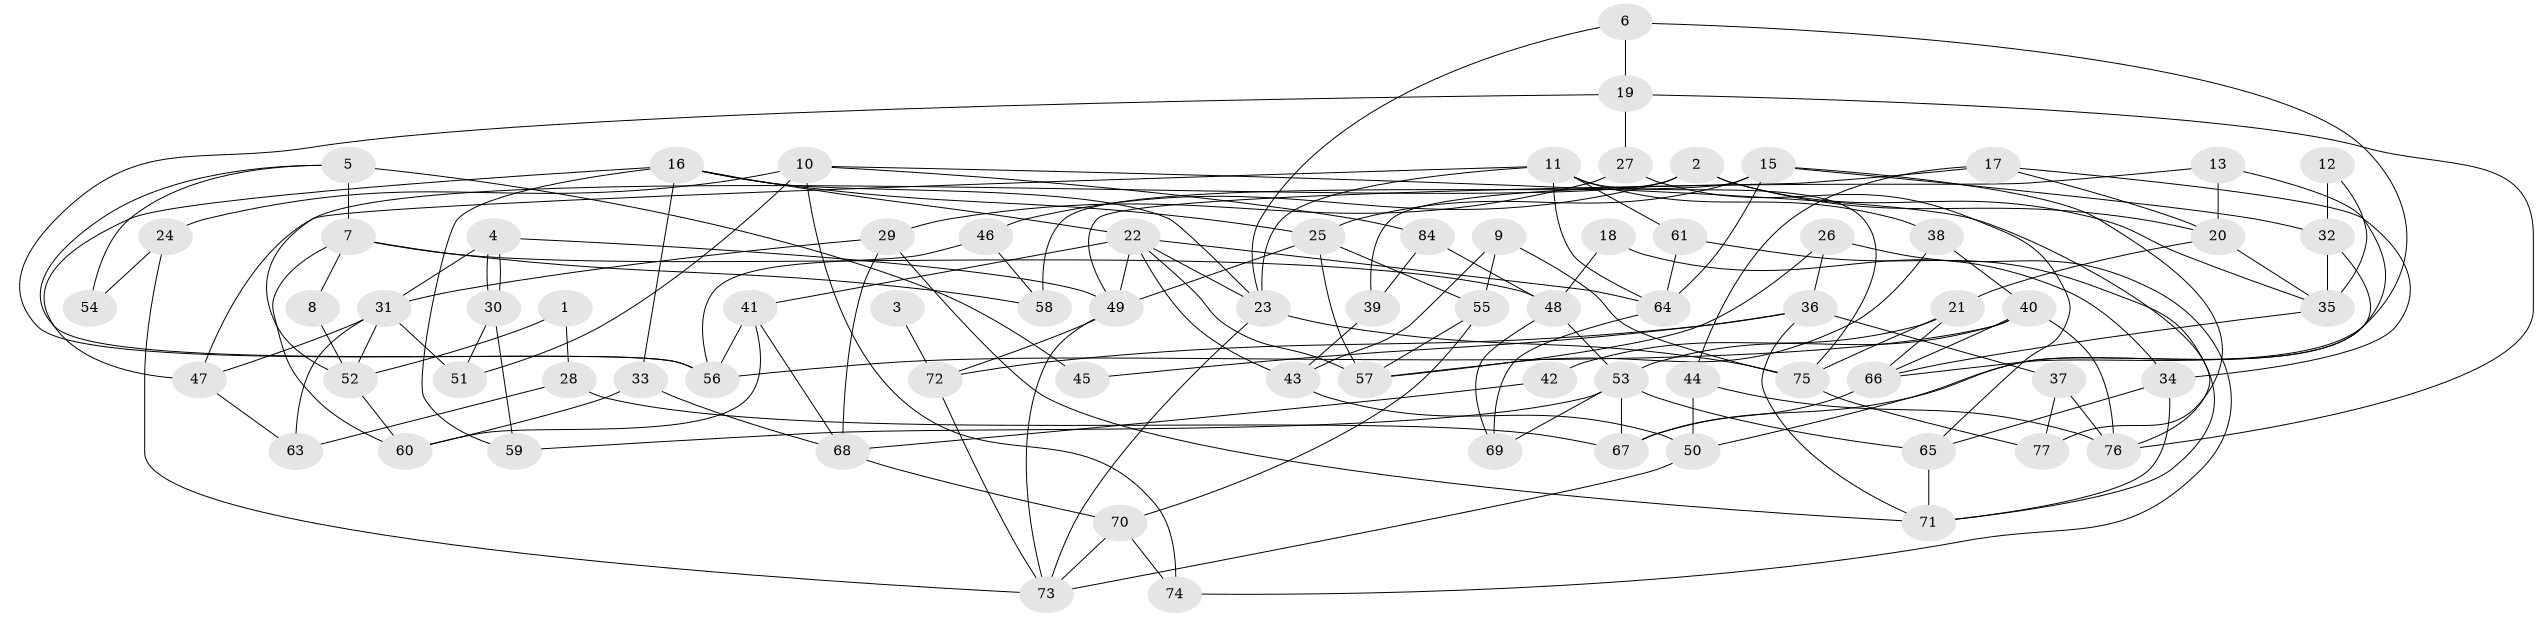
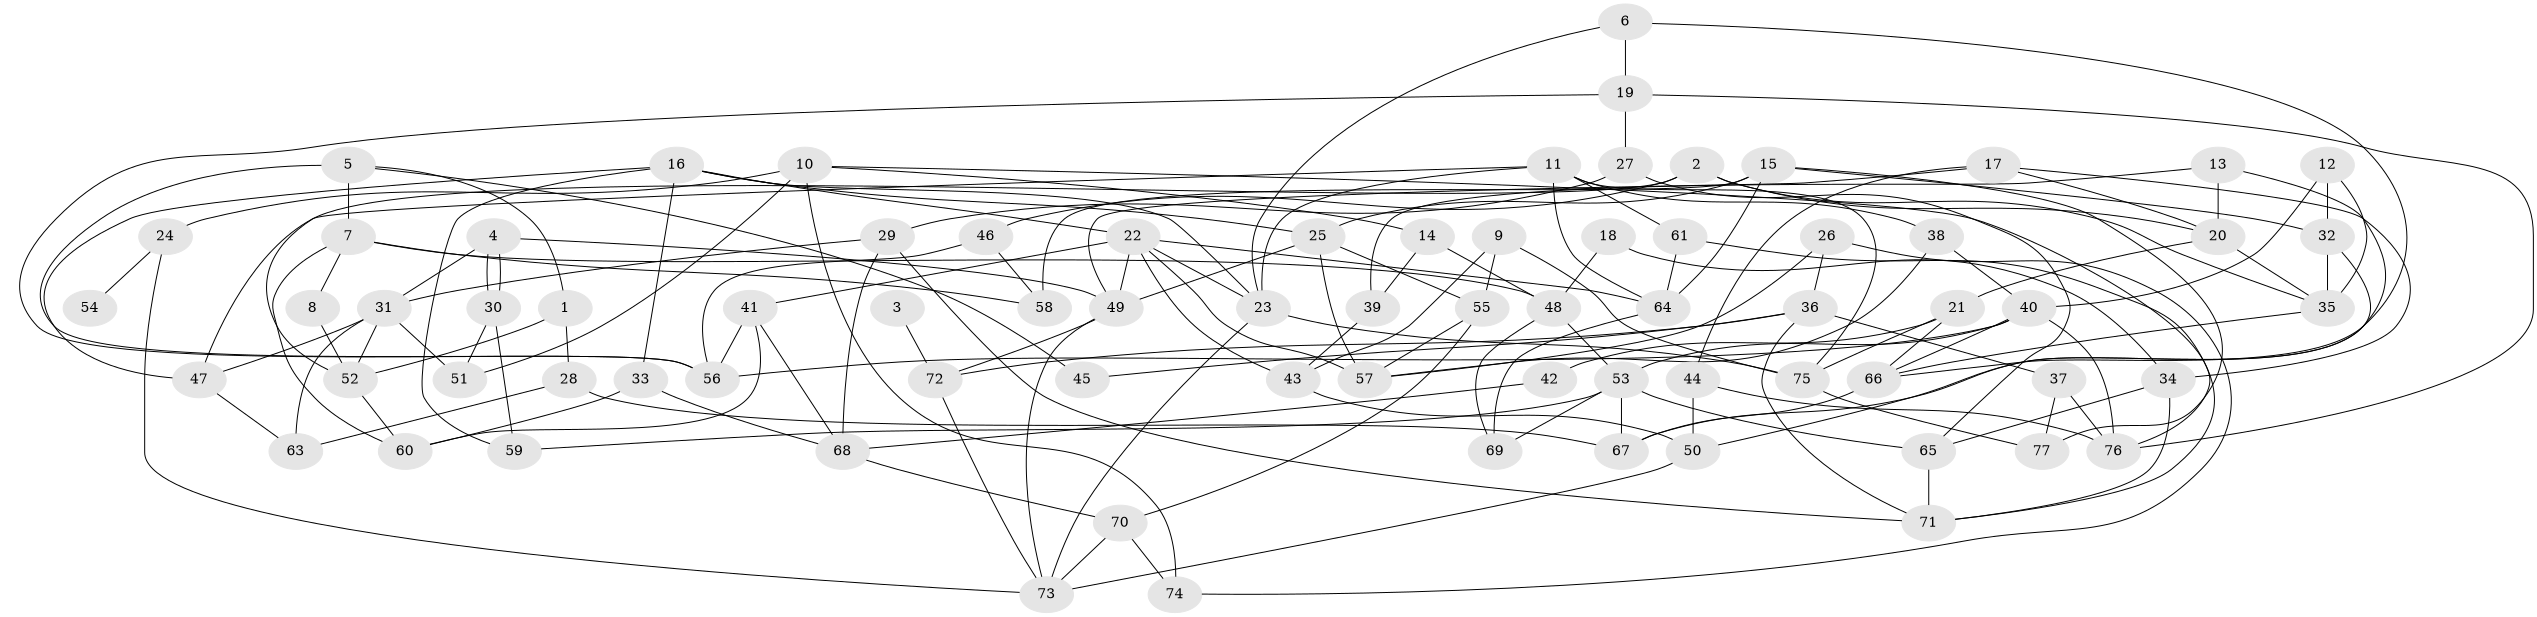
(176, 192) -> (520, 212)
(1428, 237) -> (1428, 237)
none -> (2204, 278)
